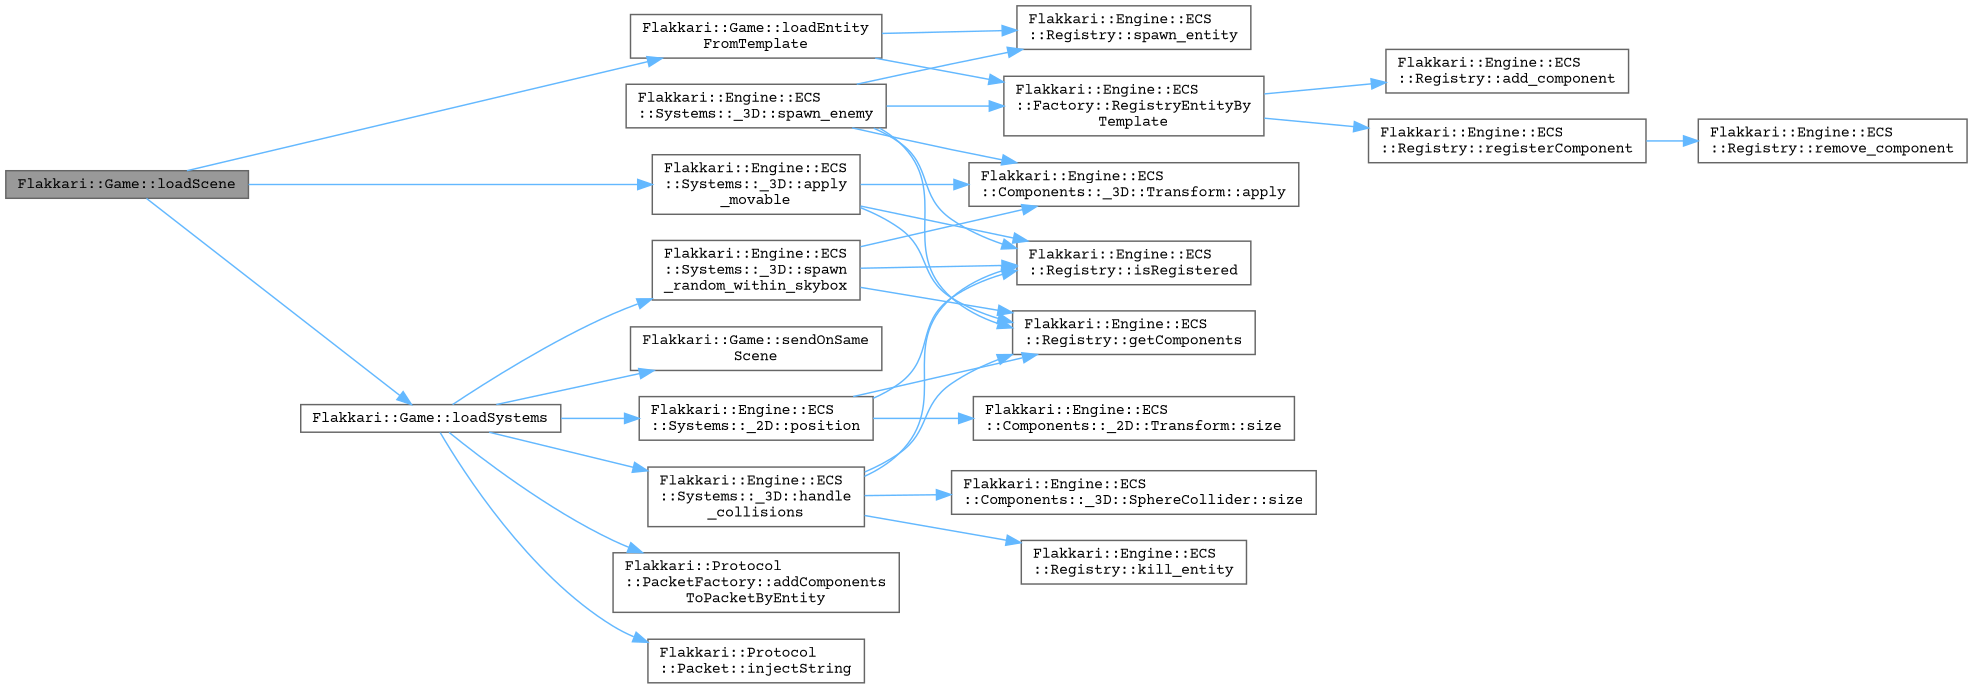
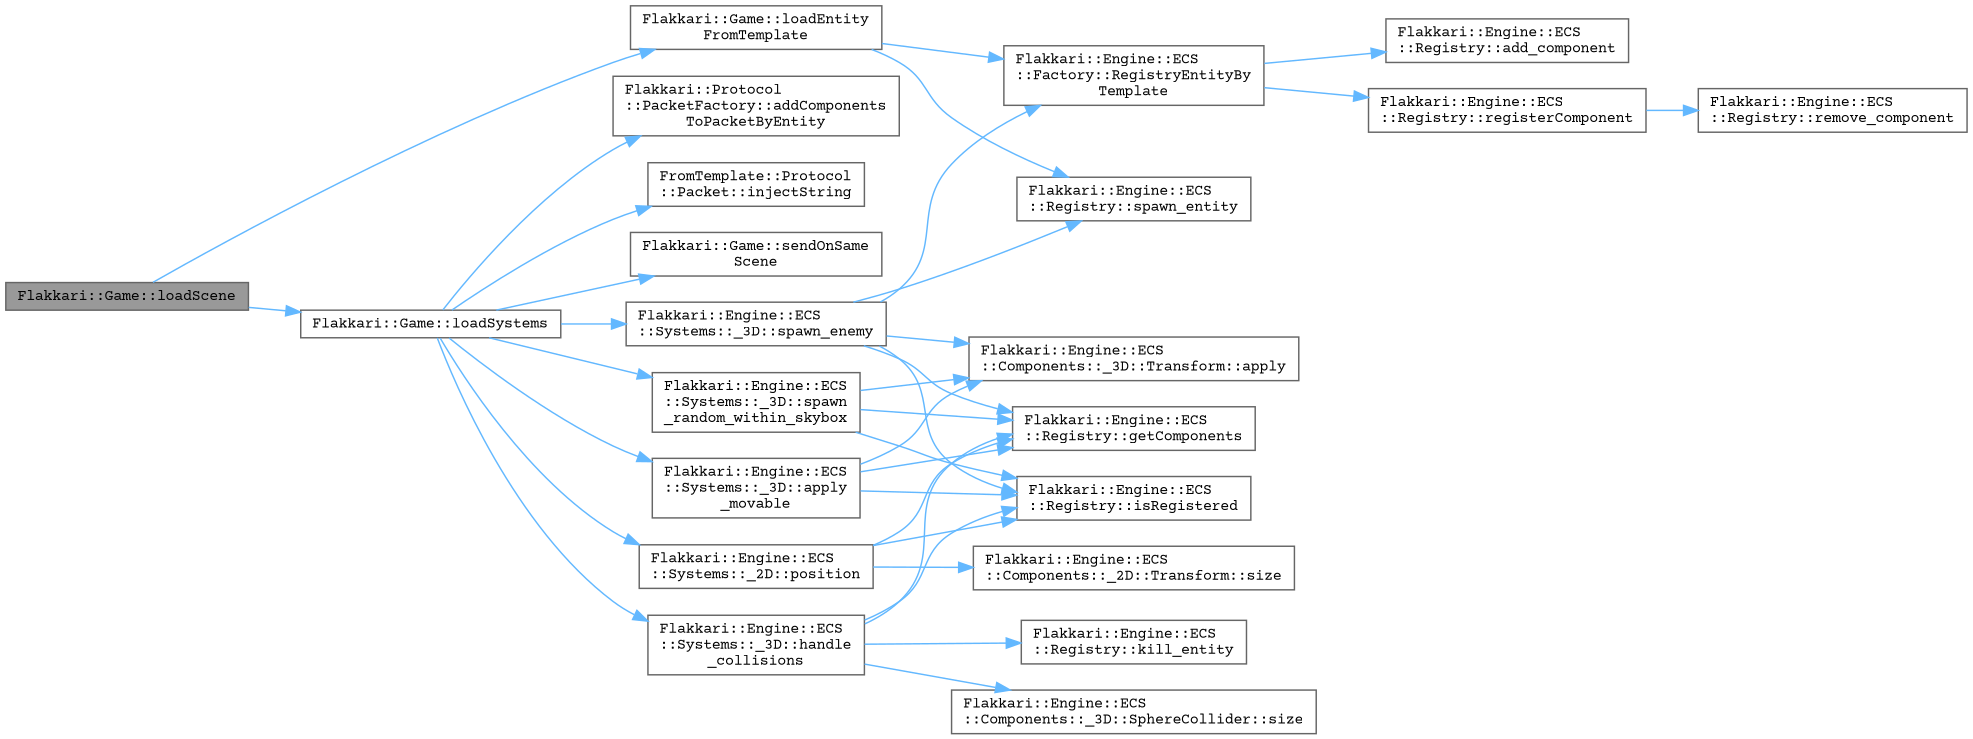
(443, 185) -> (540, 404)
none -> (586, 324)
(756, 661) -> (756, 185)
